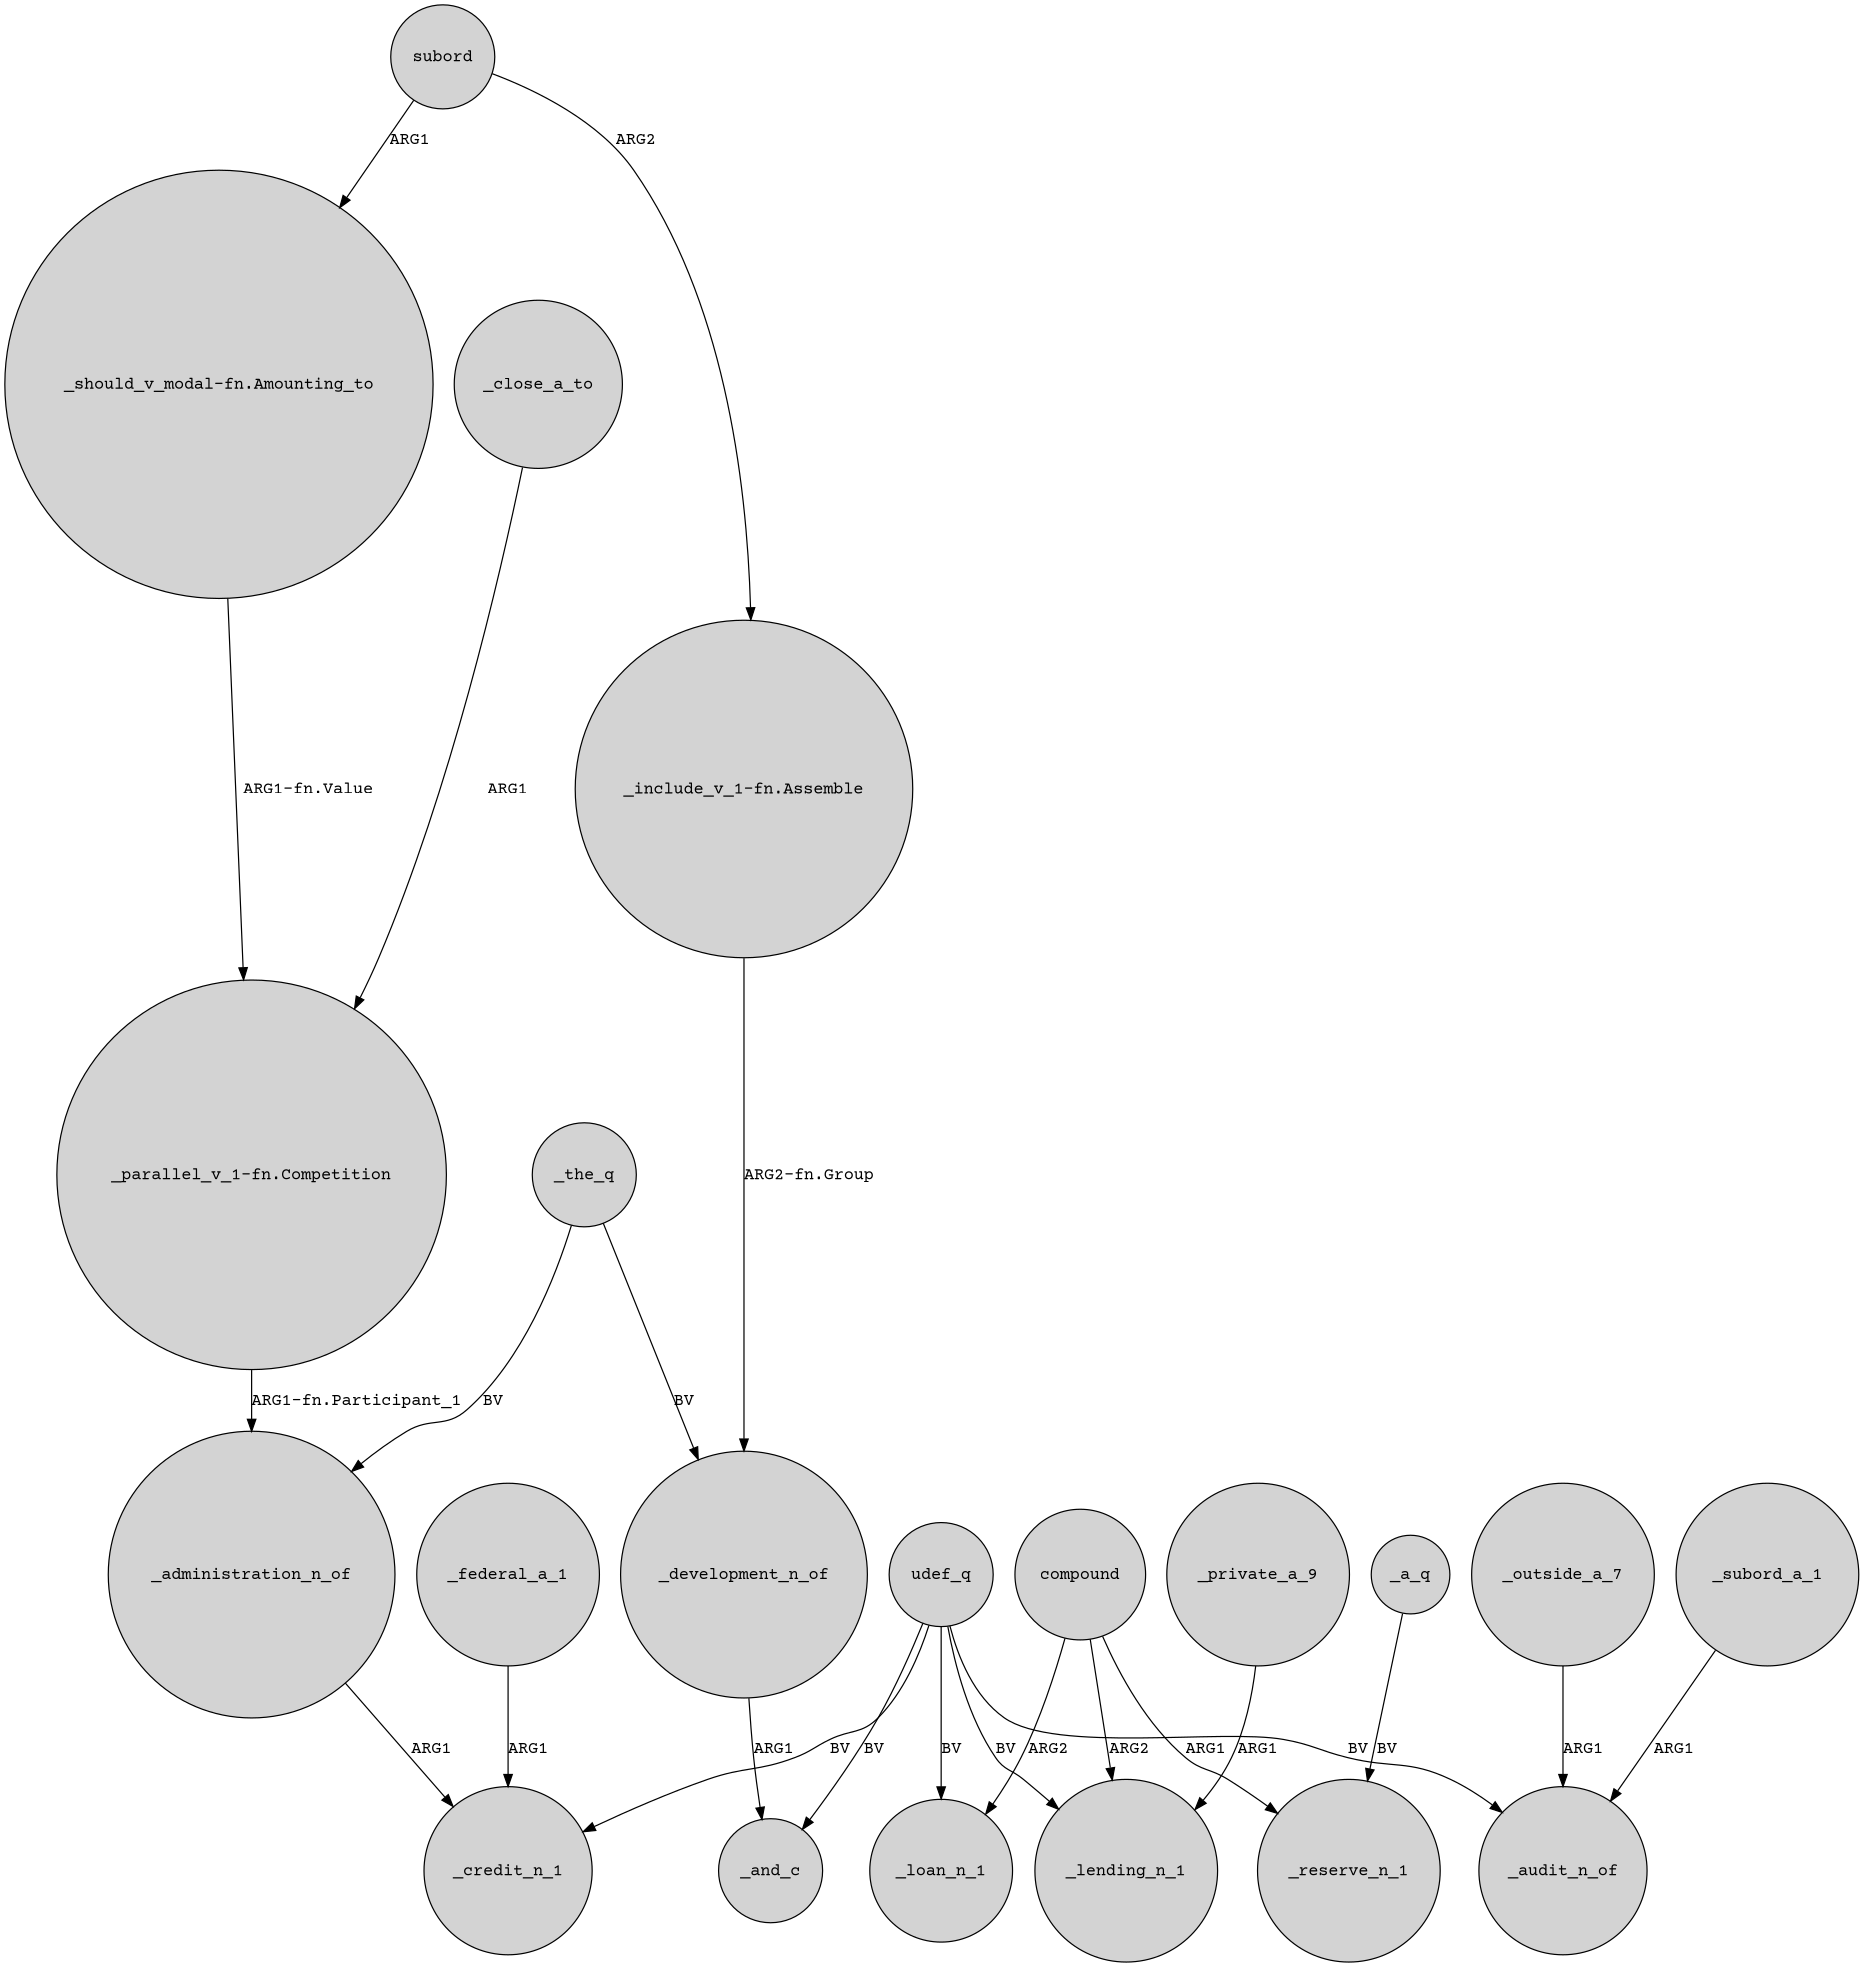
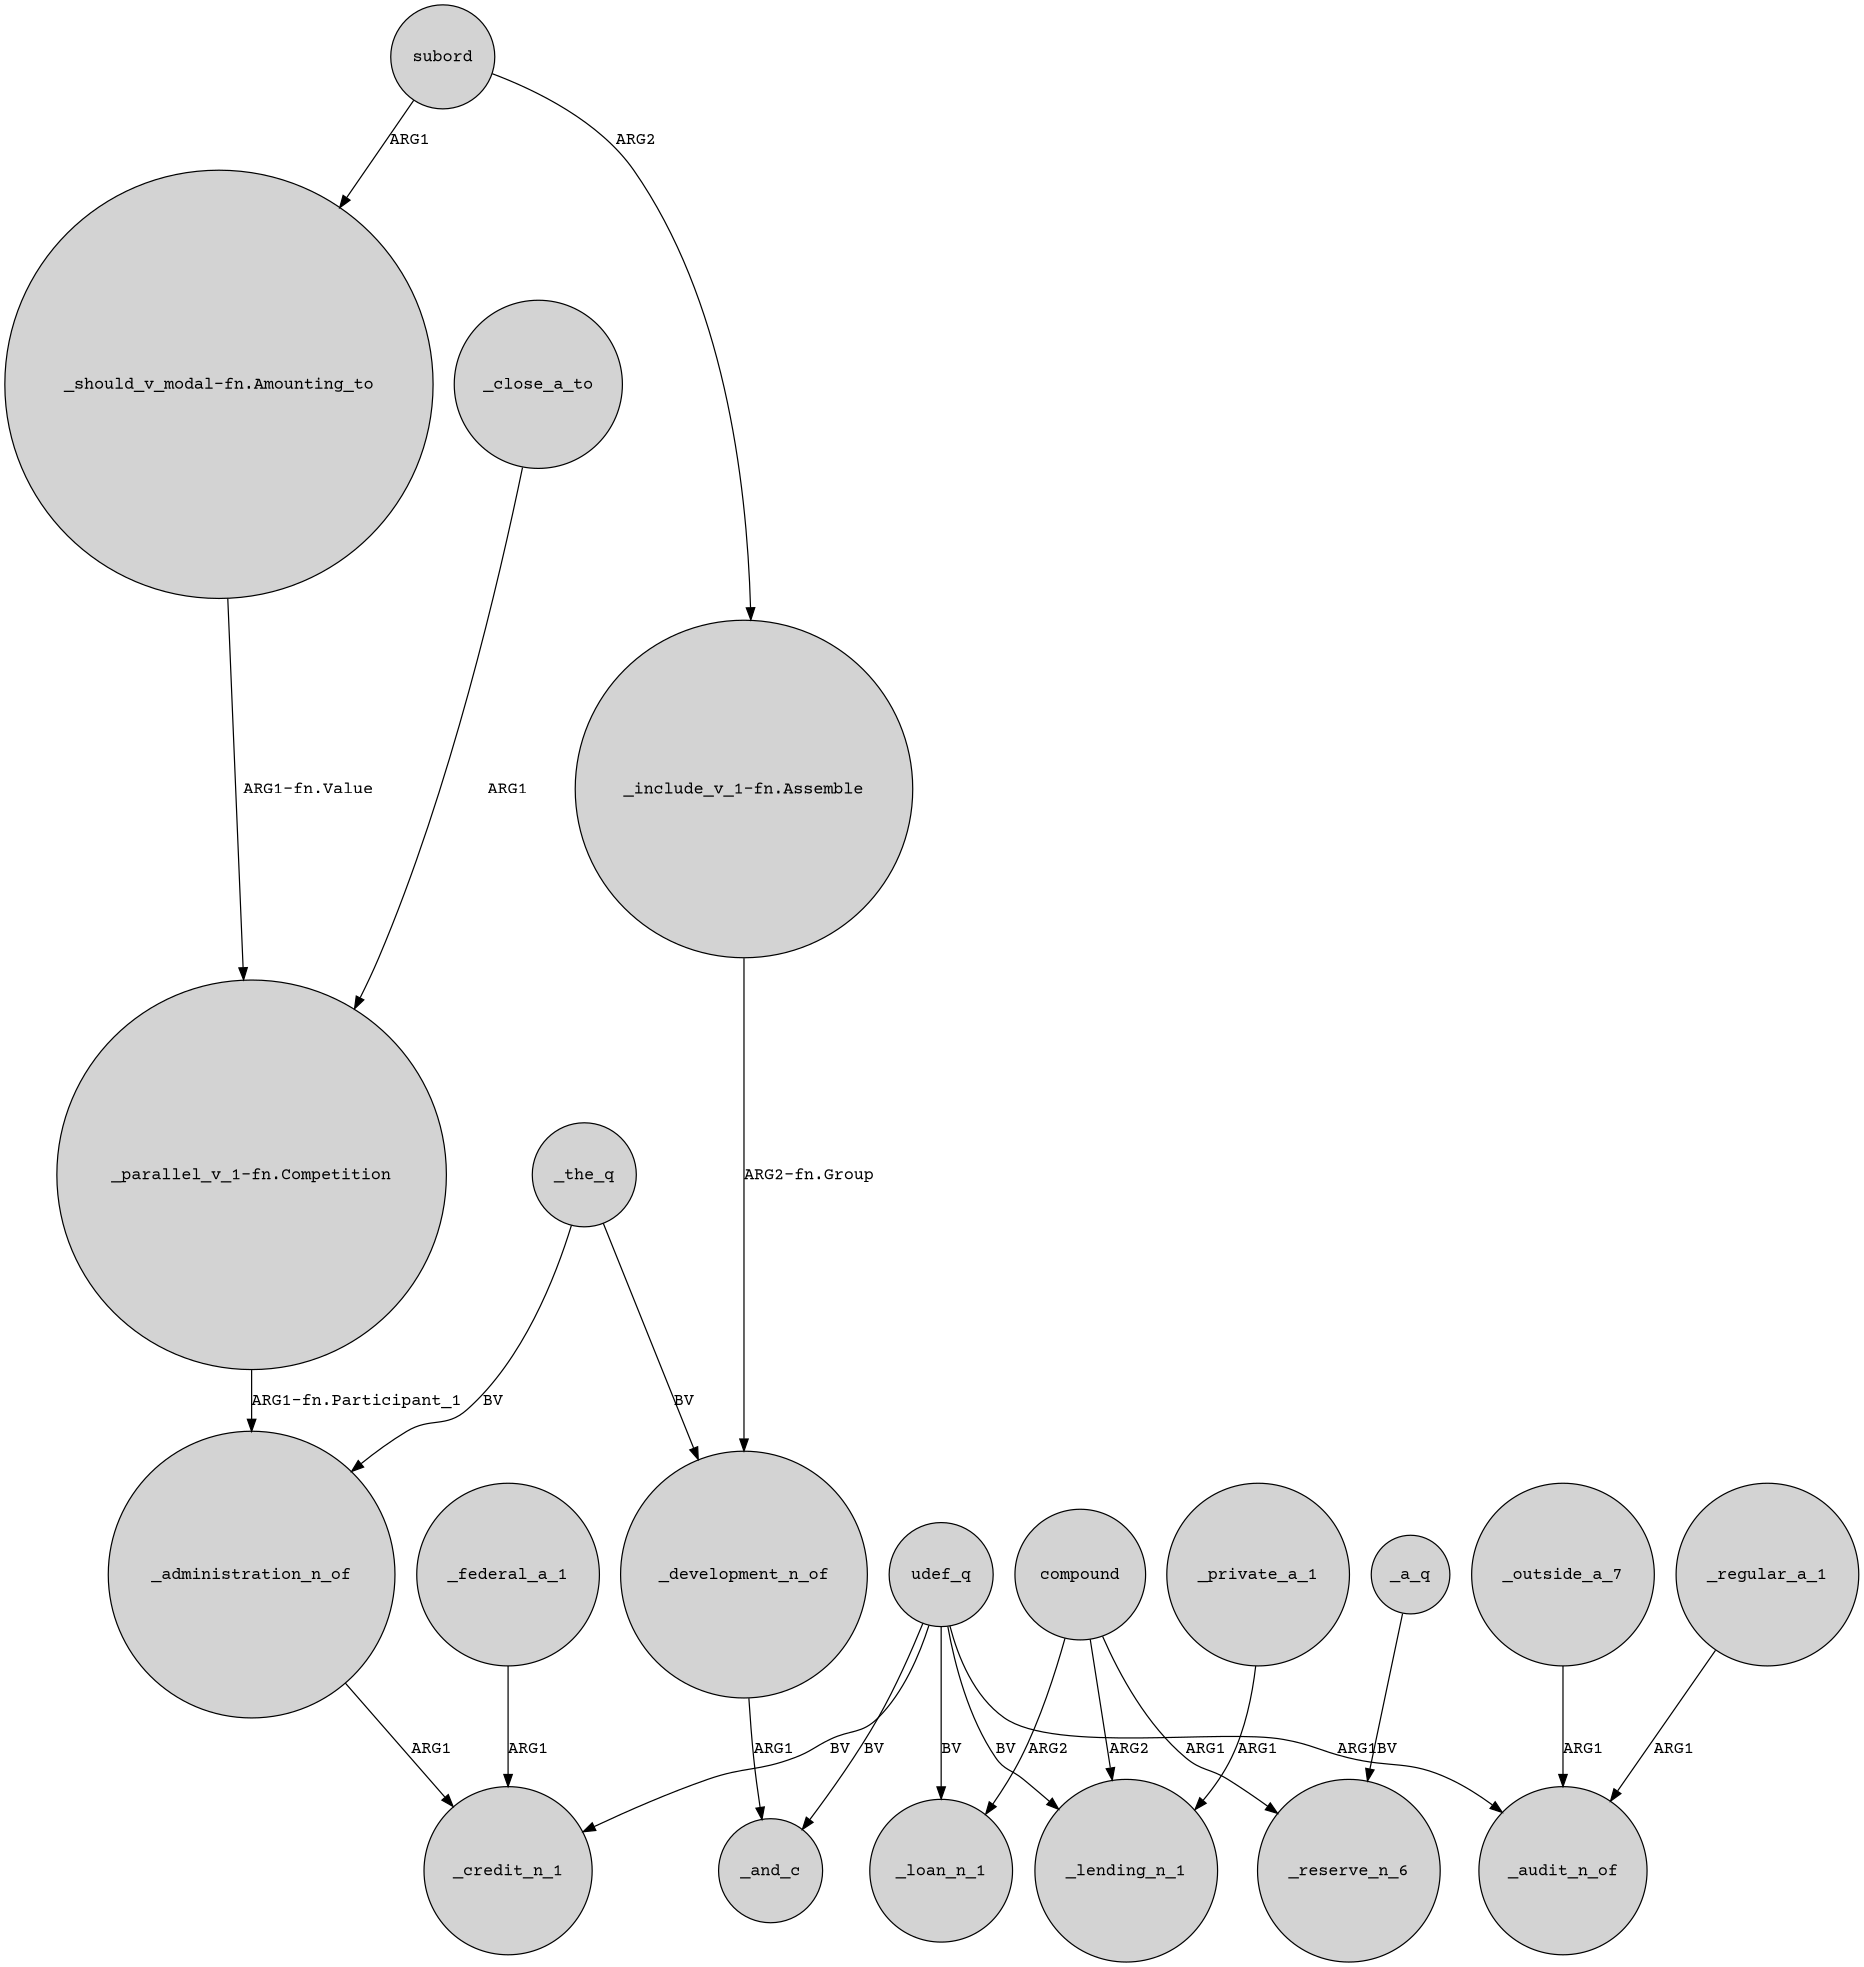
(1258, 1575) -> (1258, 1575)
(1767, 1575) -> (1767, 1575)
(1358, 1749) -> (1358, 1749)
(1349, 1871) -> (1349, 1871)
